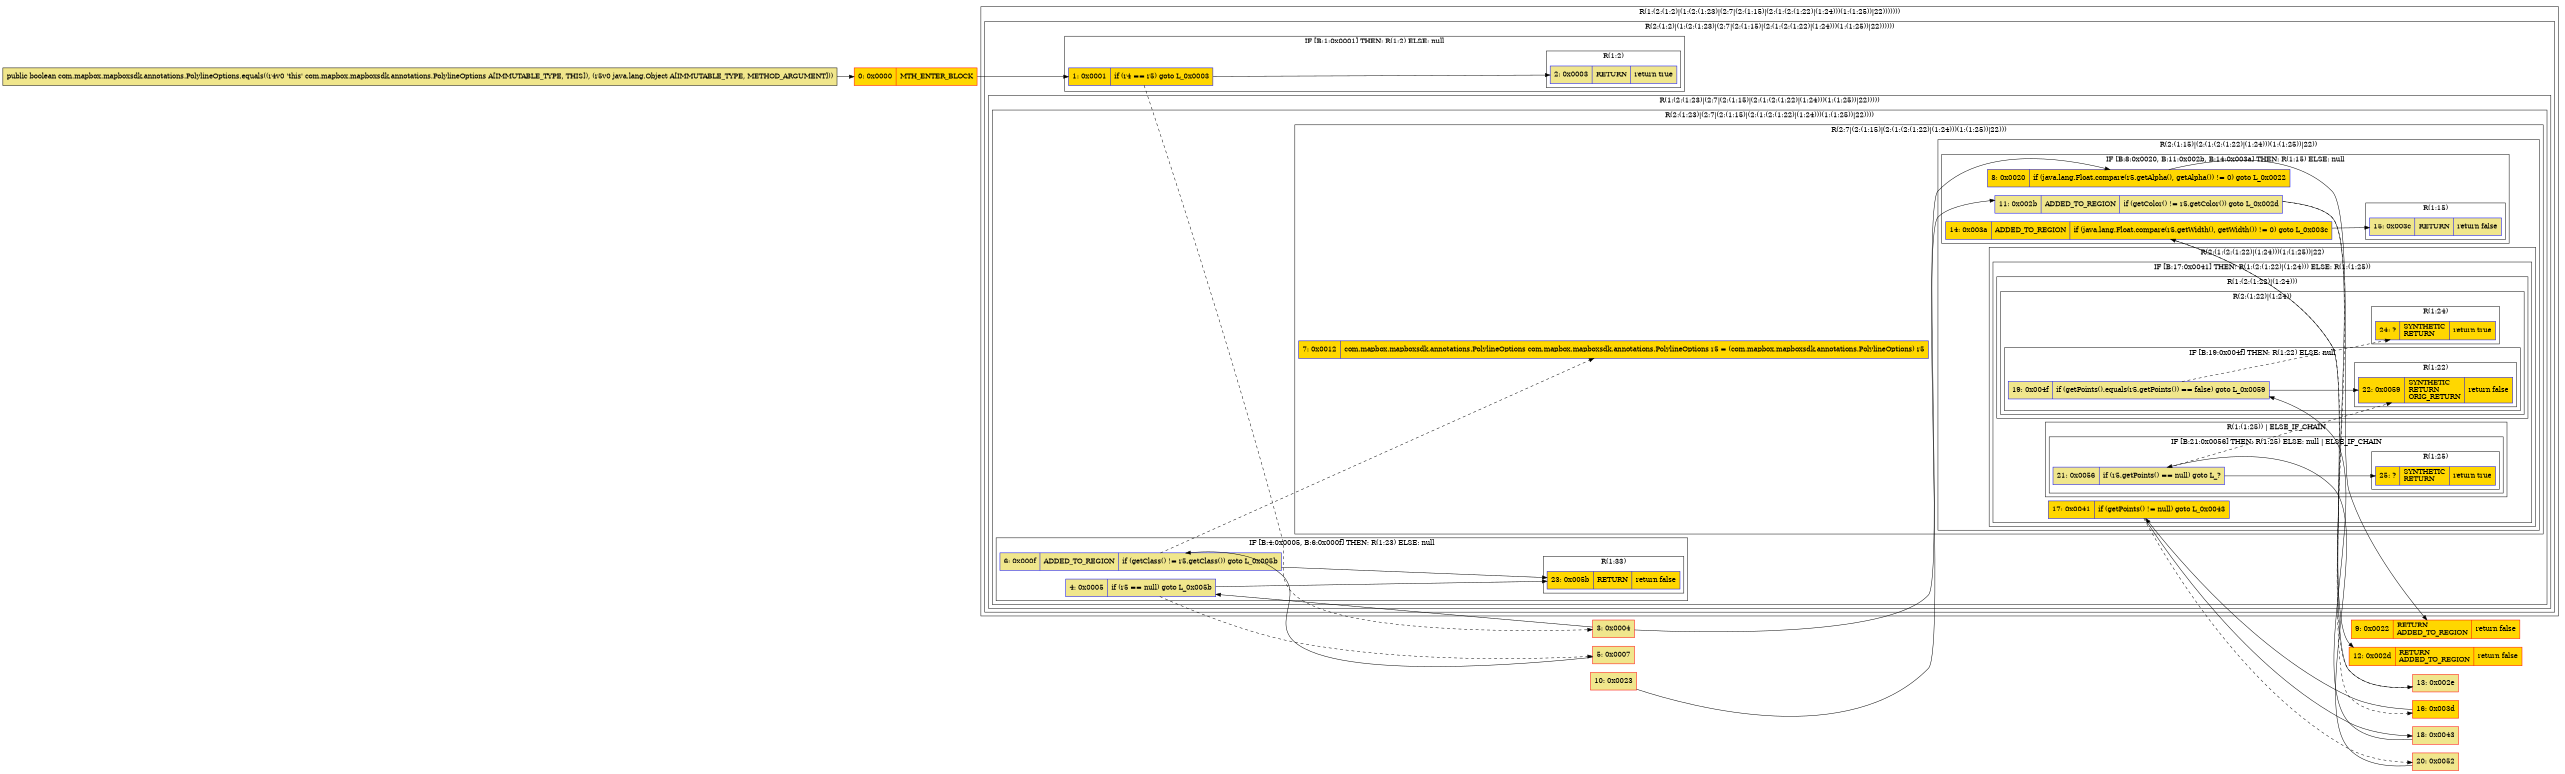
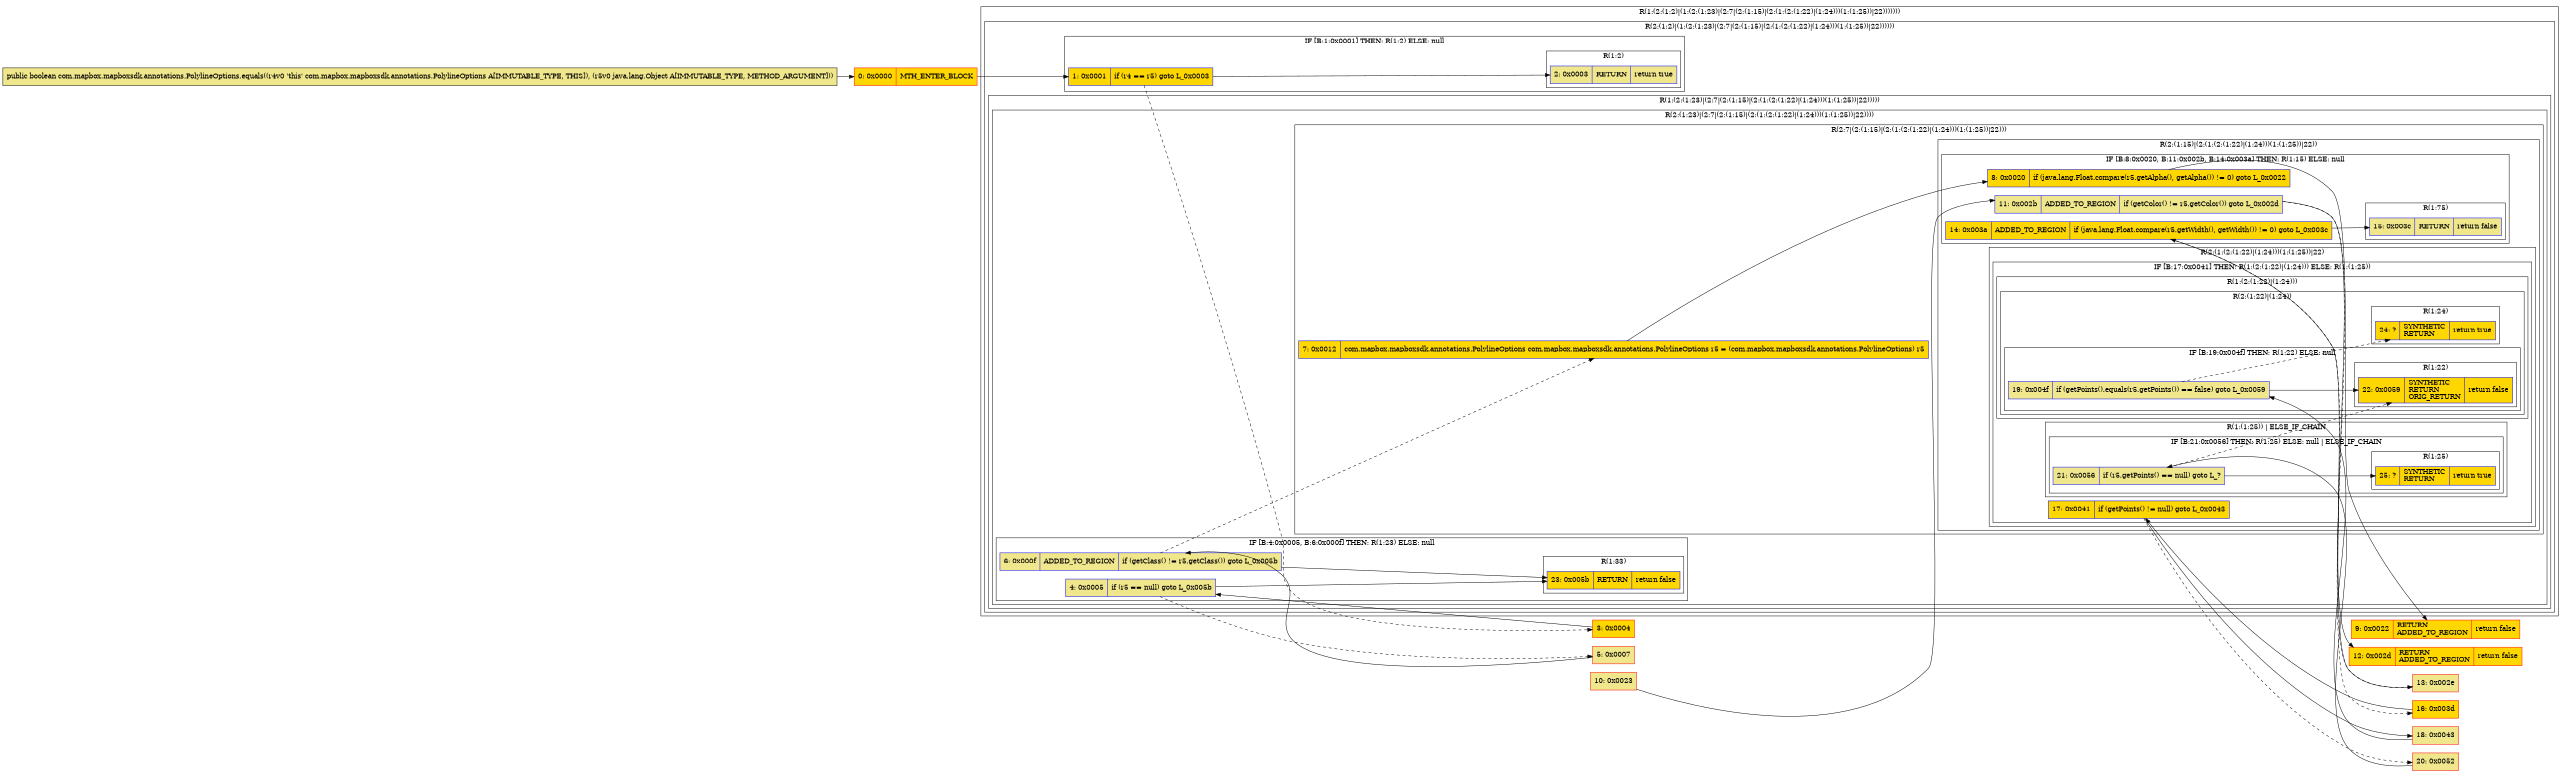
(2436, 208) -> (2436, 208)
(1930, 587) -> (1797, 245)
(1614, 629) -> (1614, 629)
